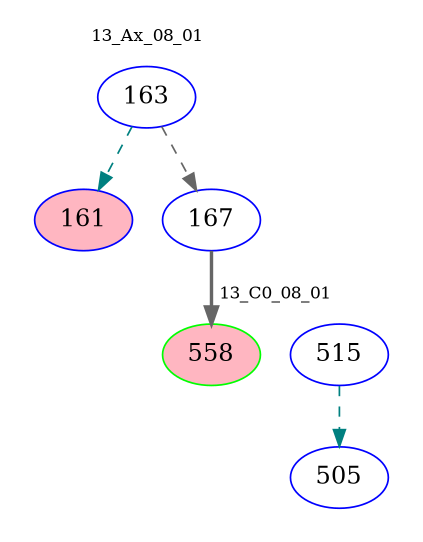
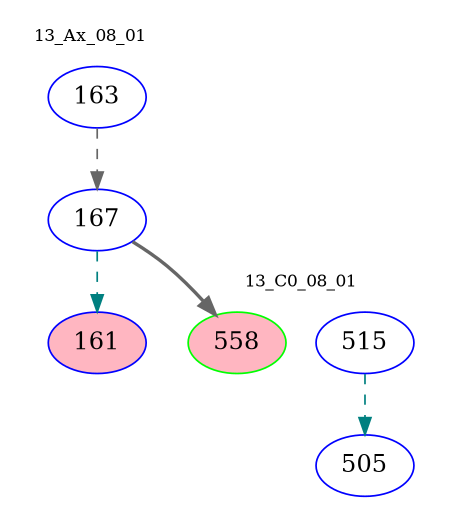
(119, 151) -> (97, 273)
